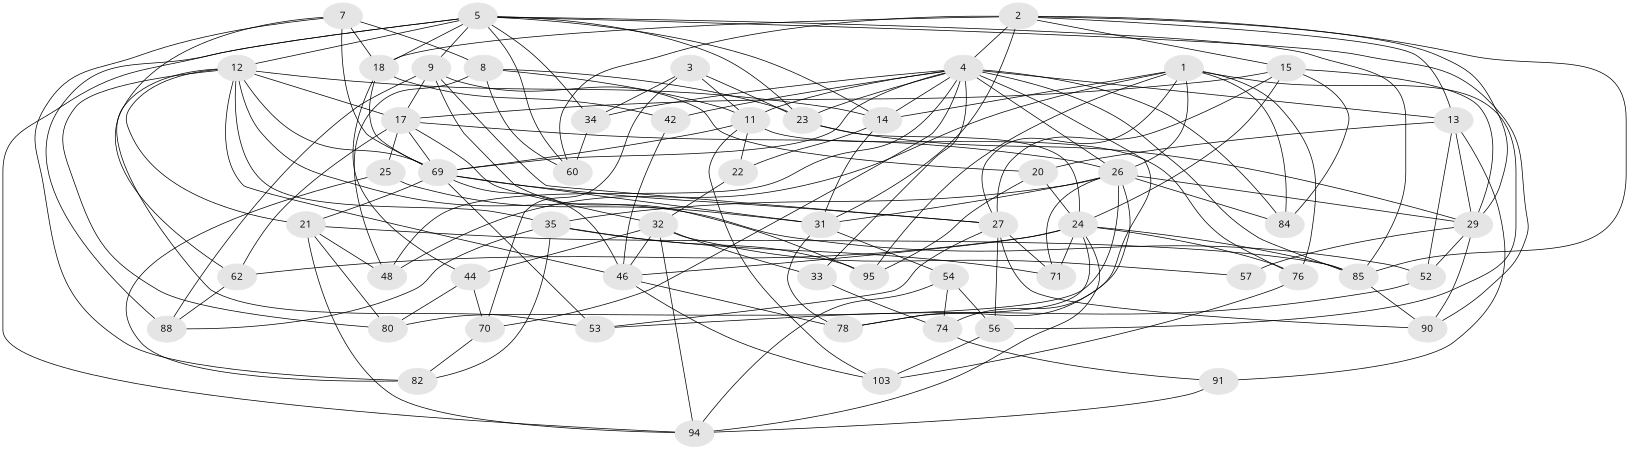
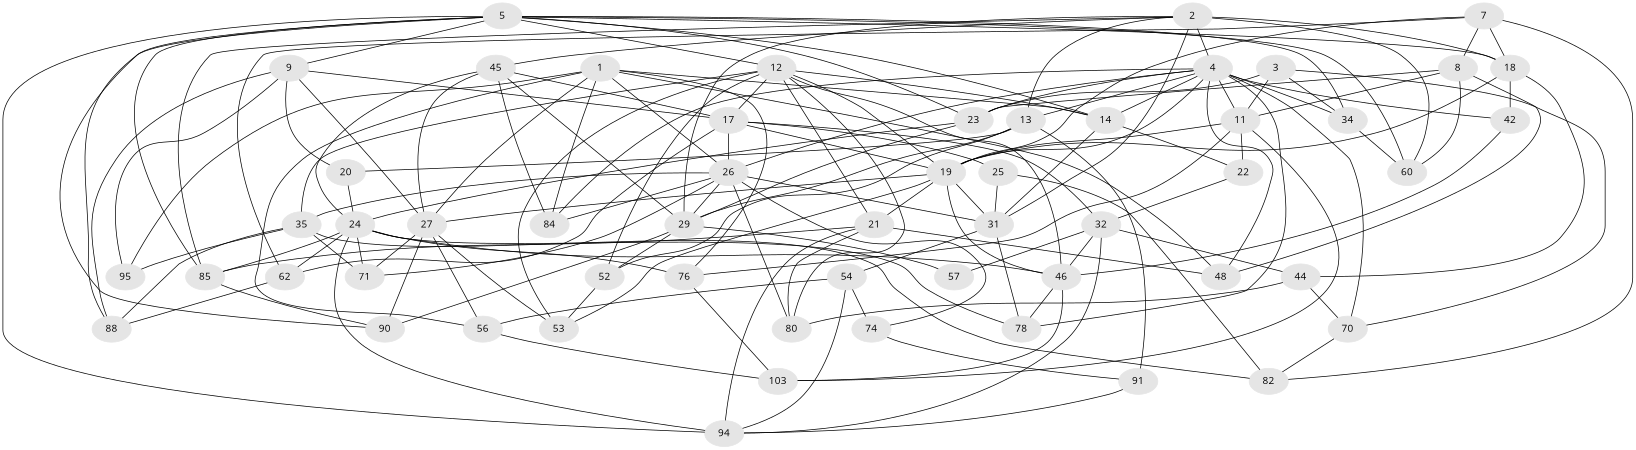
(1286, 68) -> (496, 68)
(1177, 165) -> none
(438, 173) -> (946, 173)
(955, 227) -> none
(817, 277) -> none
